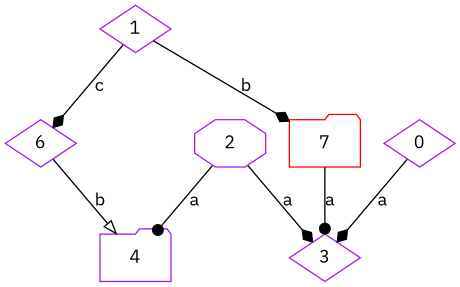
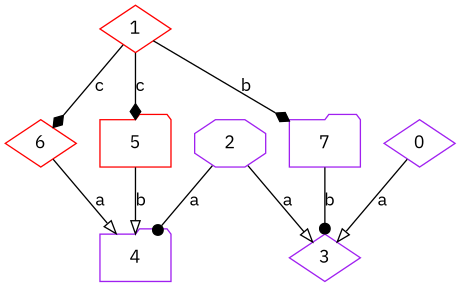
(135, 29) -> (135, 29)
(41, 143) -> (41, 143)
none -> (135, 143)
(325, 143) -> (325, 143)
(377, 195) -> (377, 195)
(276, 199) -> (276, 199)
(101, 201) -> (101, 201)
(330, 201) -> (330, 201)
